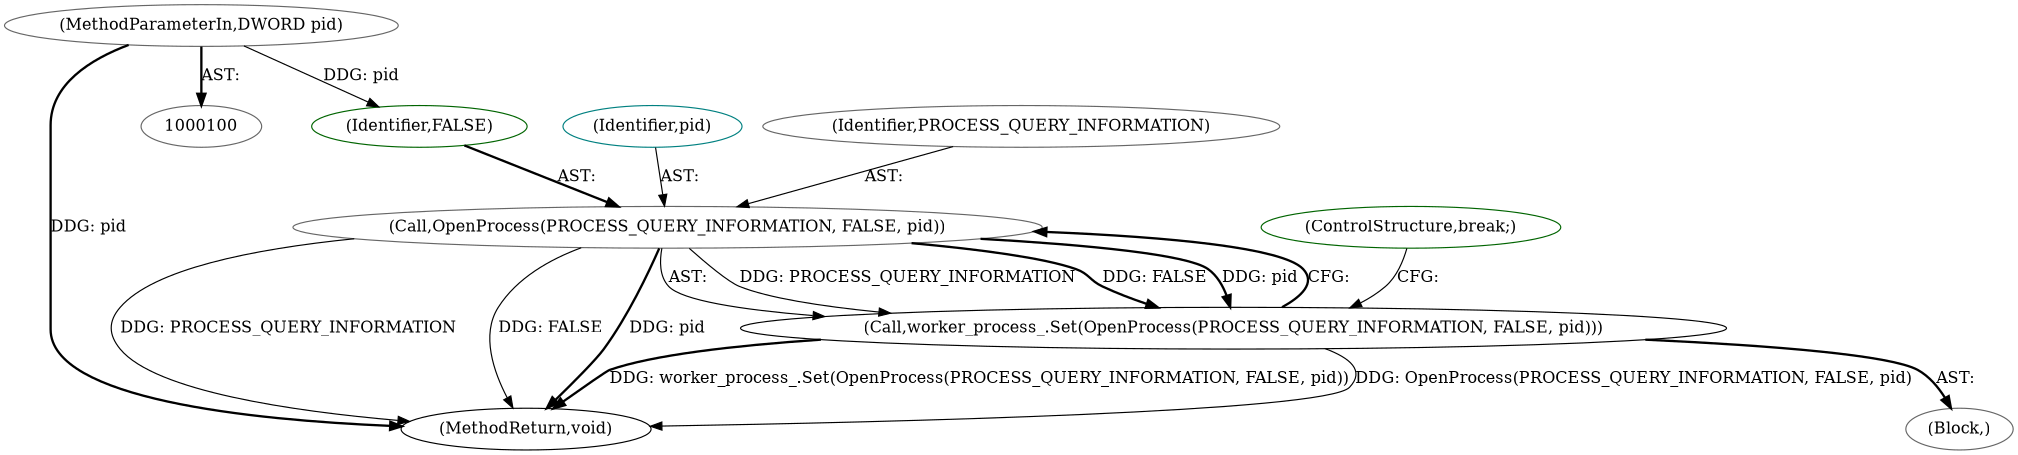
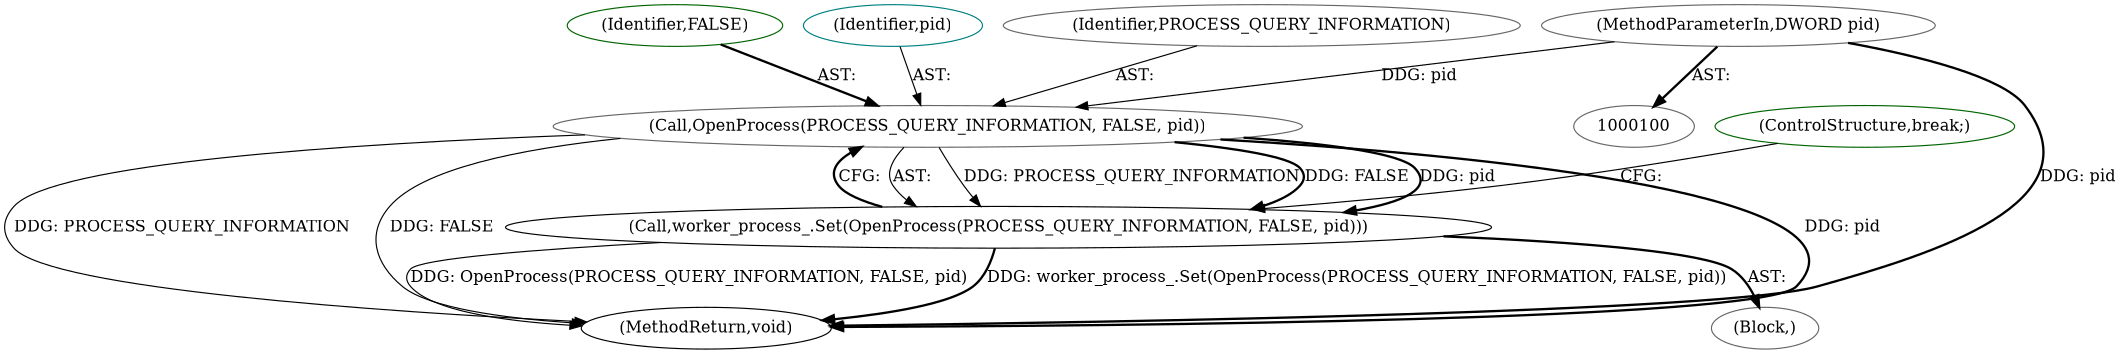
(306, 74) -> (1351, 74)
